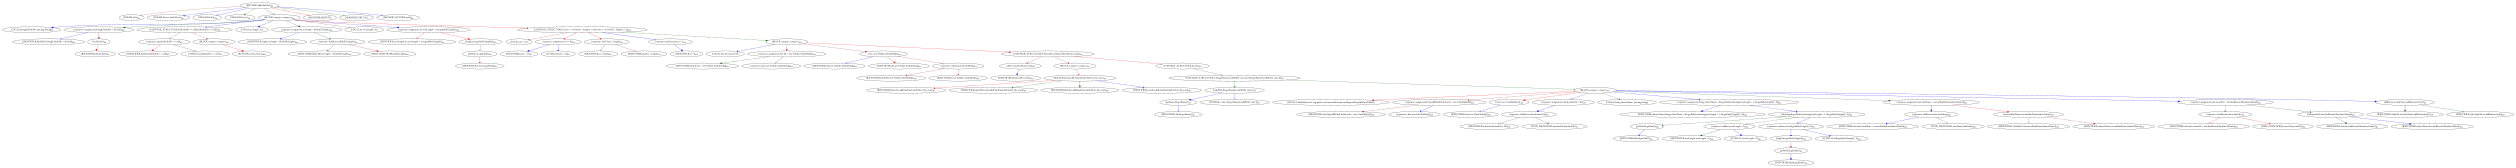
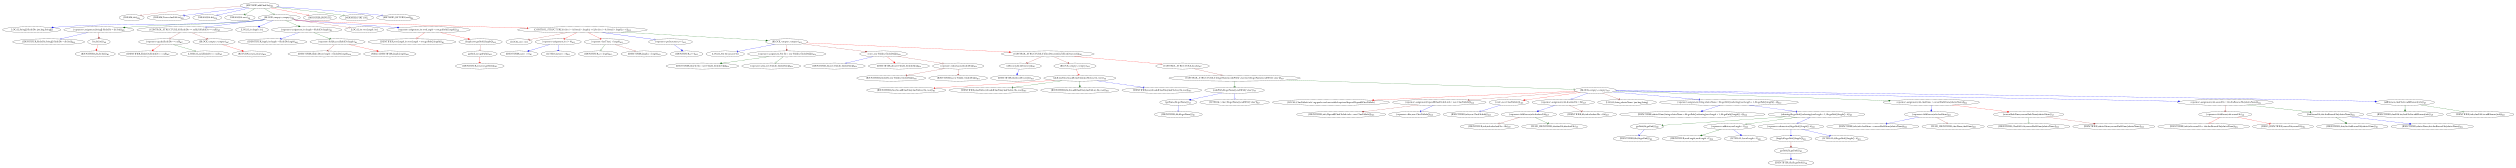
none -> (1588, 114)
